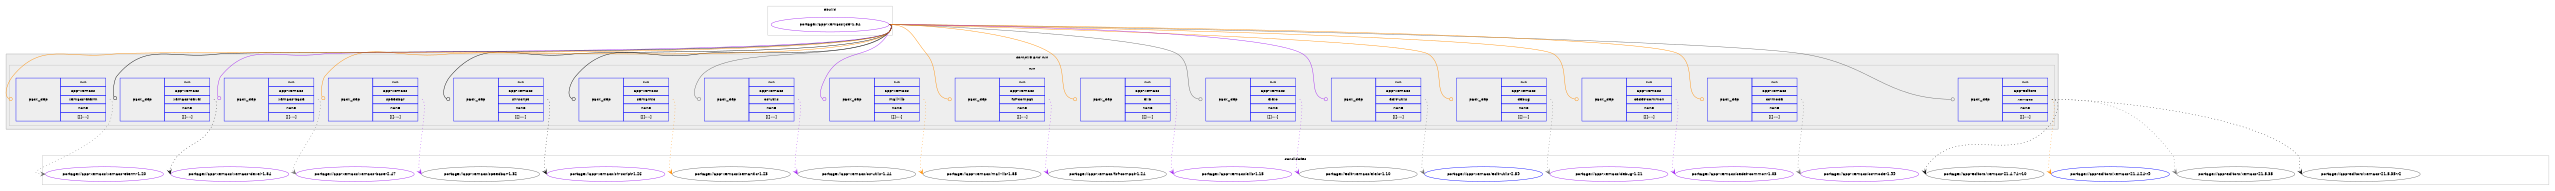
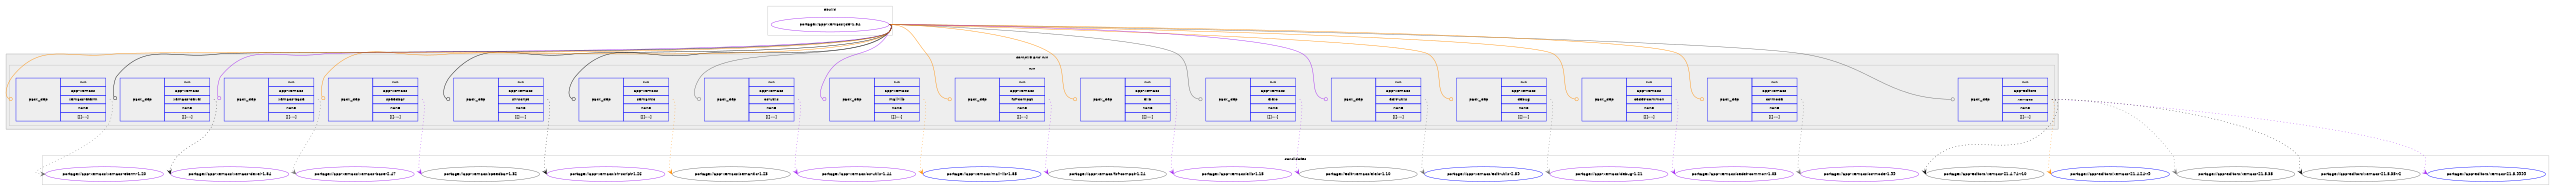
(857, 174) -> (857, 174)
(982, 174) -> (982, 174)
none -> (2487, 174)
